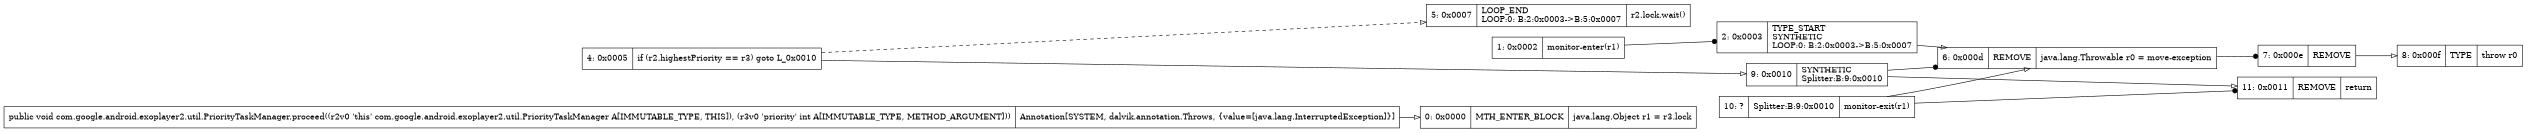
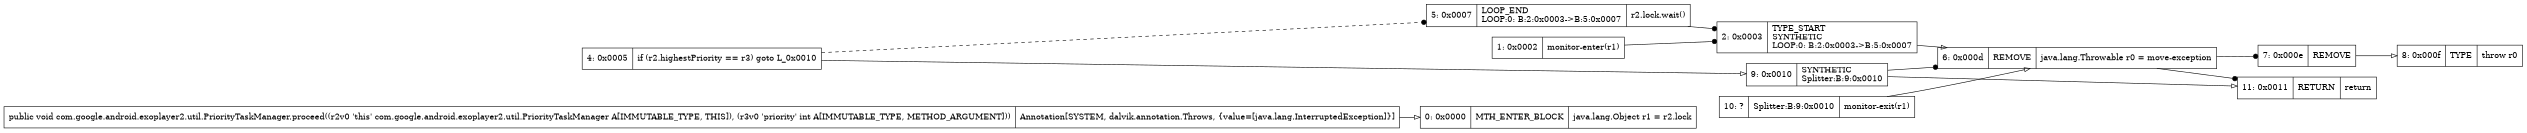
none -> (1700, 27)
(1122, 38) -> (1122, 38)
(2317, 88) -> (2316, 88)
(2074, 97) -> (2195, 73)
(1632, 117) -> (1632, 117)
